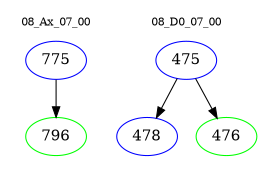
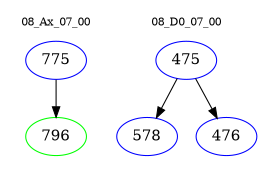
(147, 137) -> (147, 137)
(226, 137) -> (226, 137)
